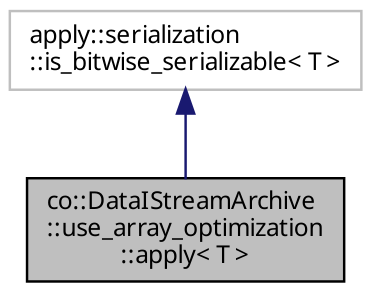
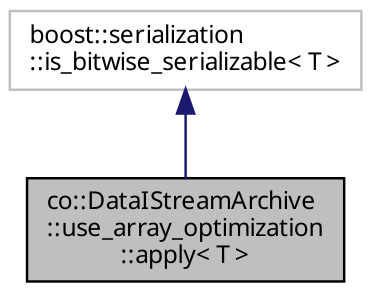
(186, 50) -> (186, 50)
